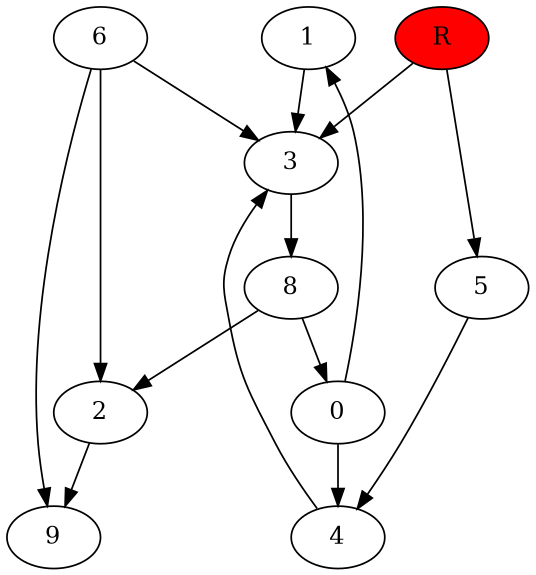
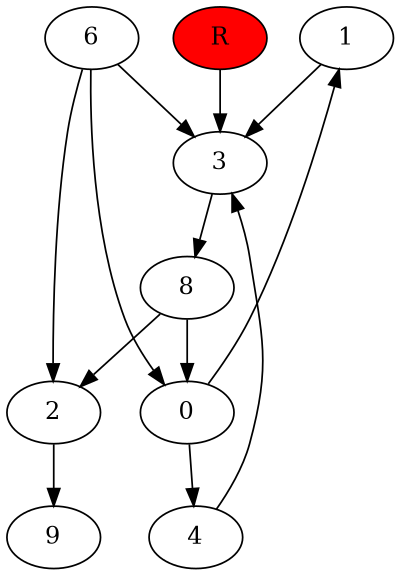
(45, 277) -> (101, 225)
(482, 288) -> none
